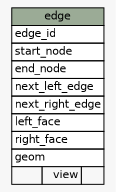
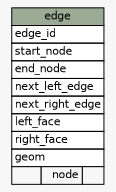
(66, 175) -> (66, 175)
